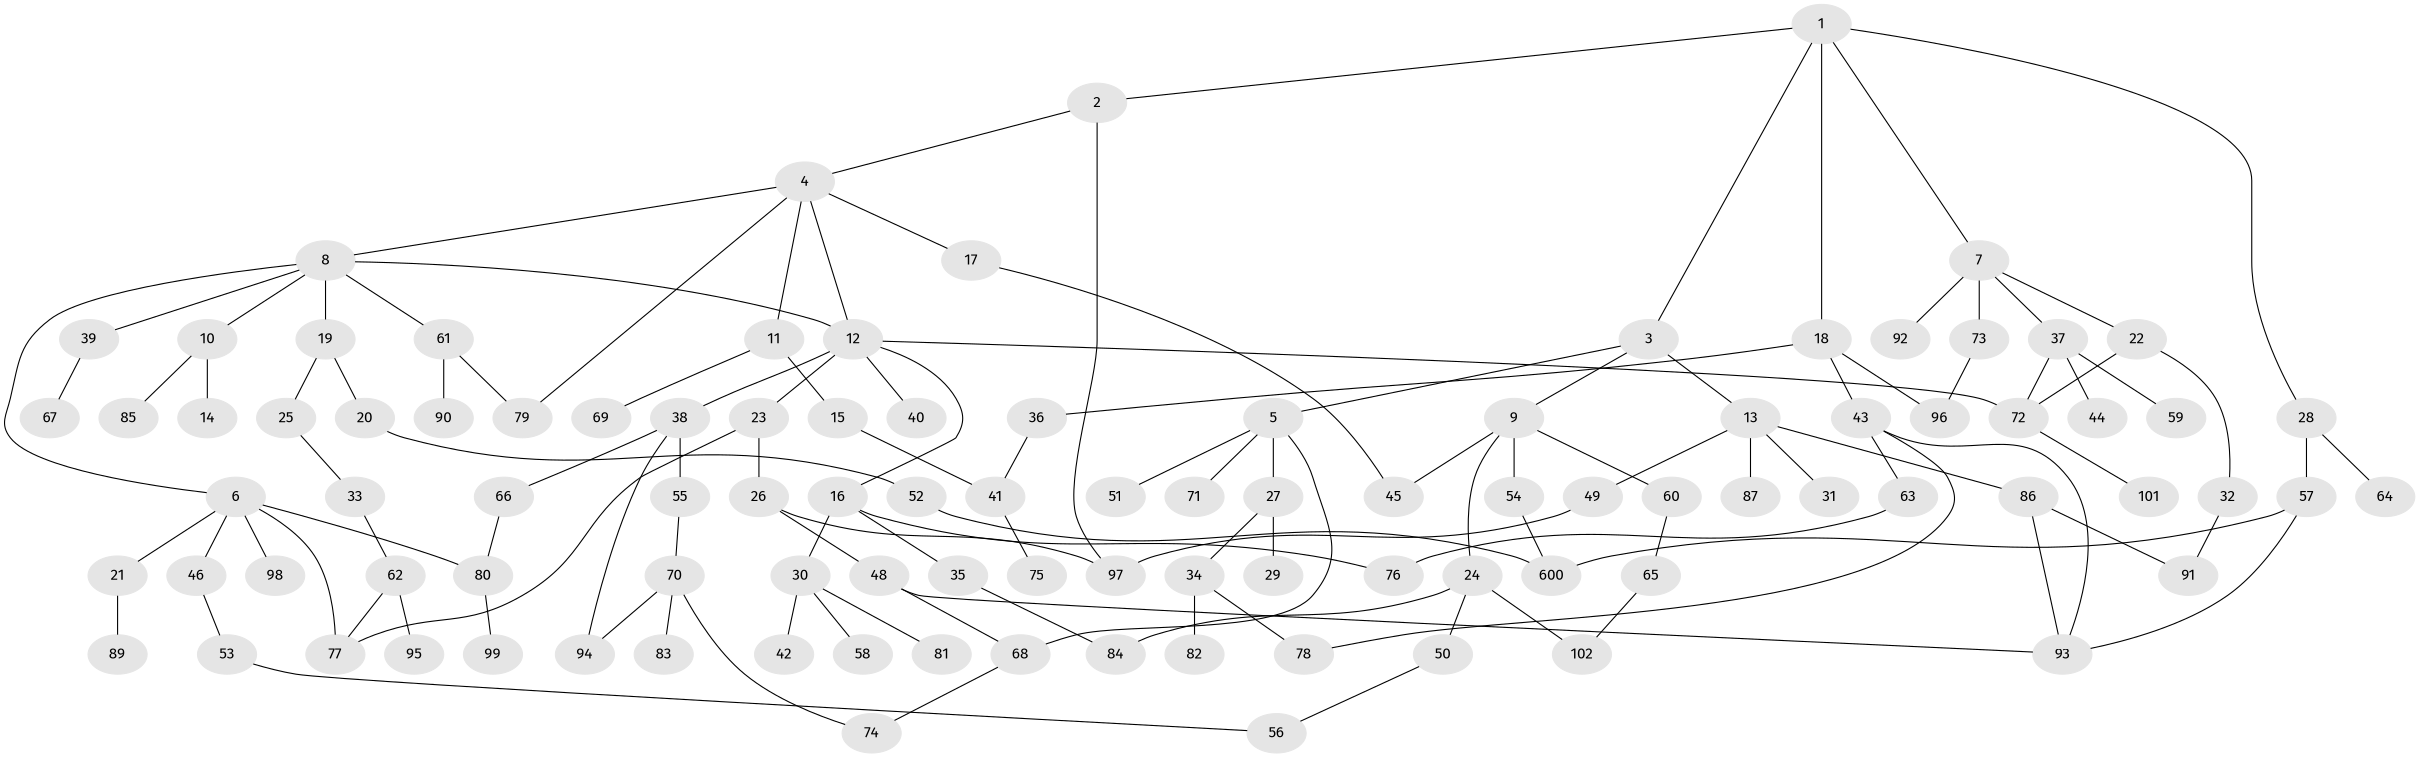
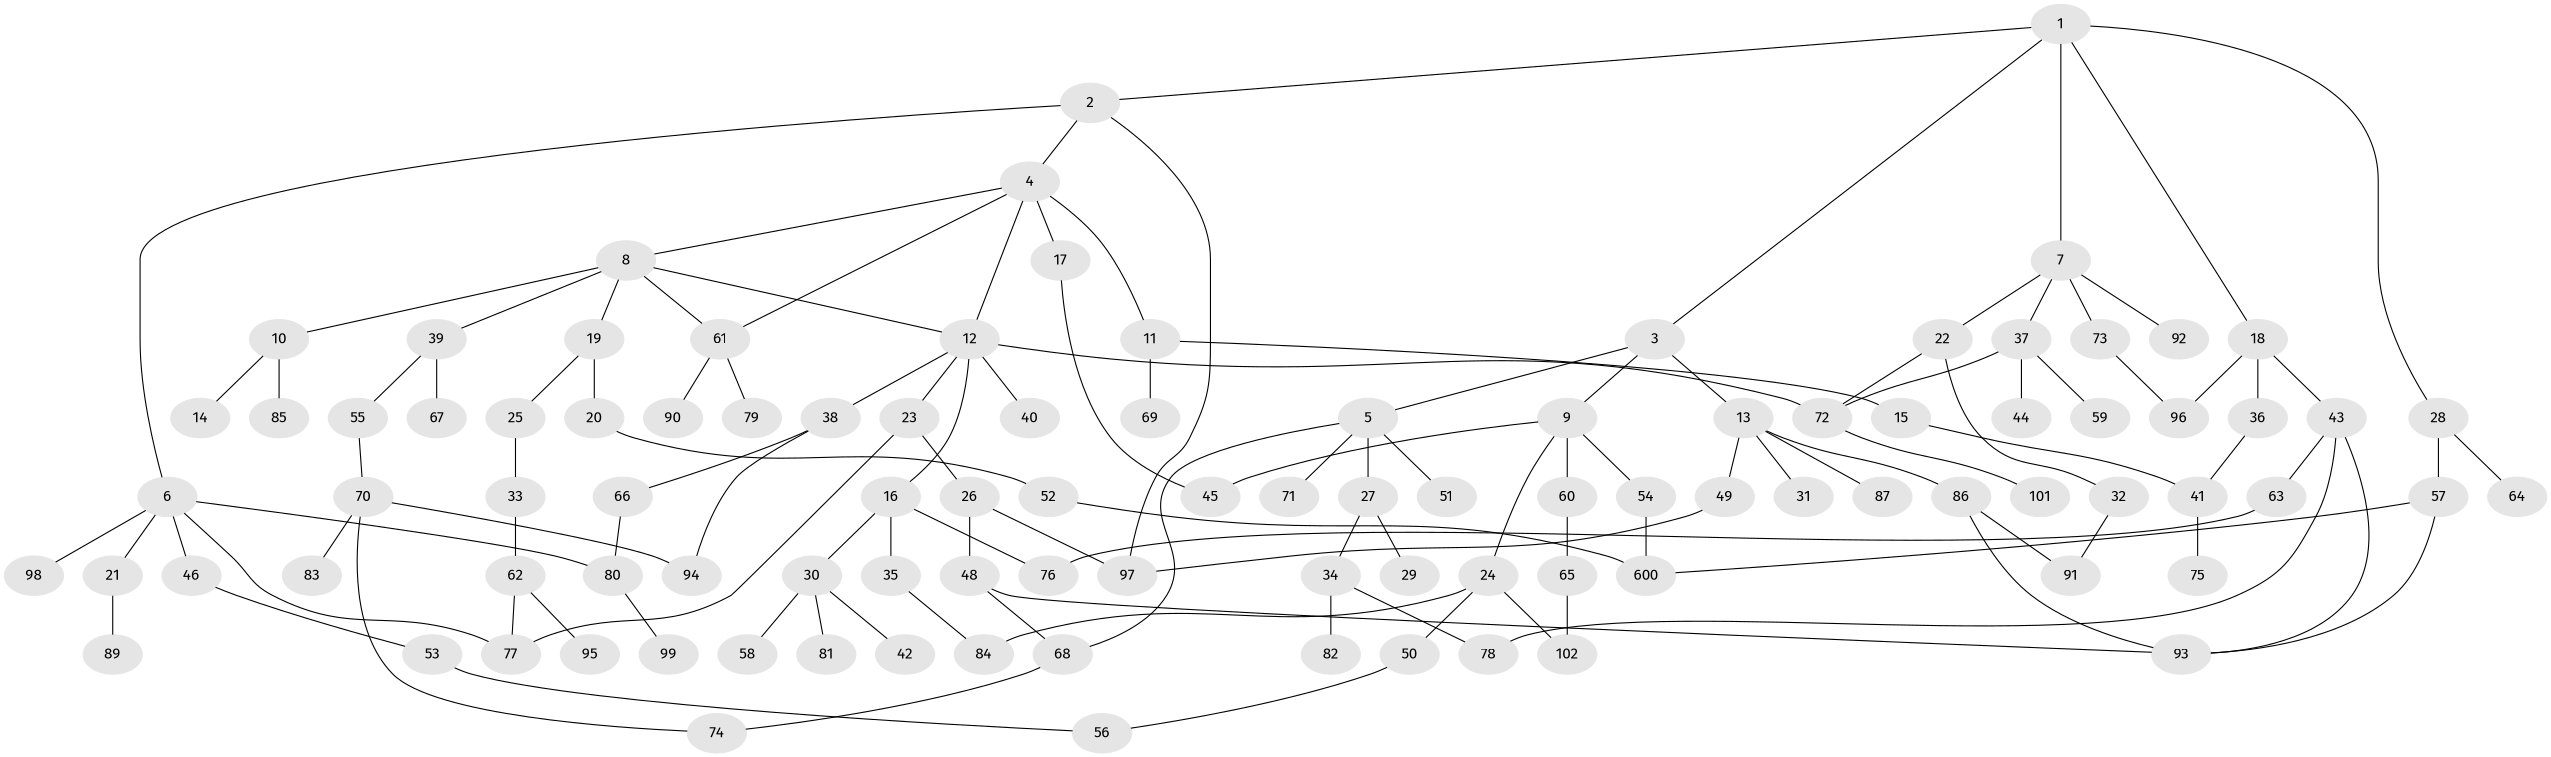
(664, 300) -> (875, 261)
(23, 352) -> (480, 158)
(680, 465) -> (397, 379)
